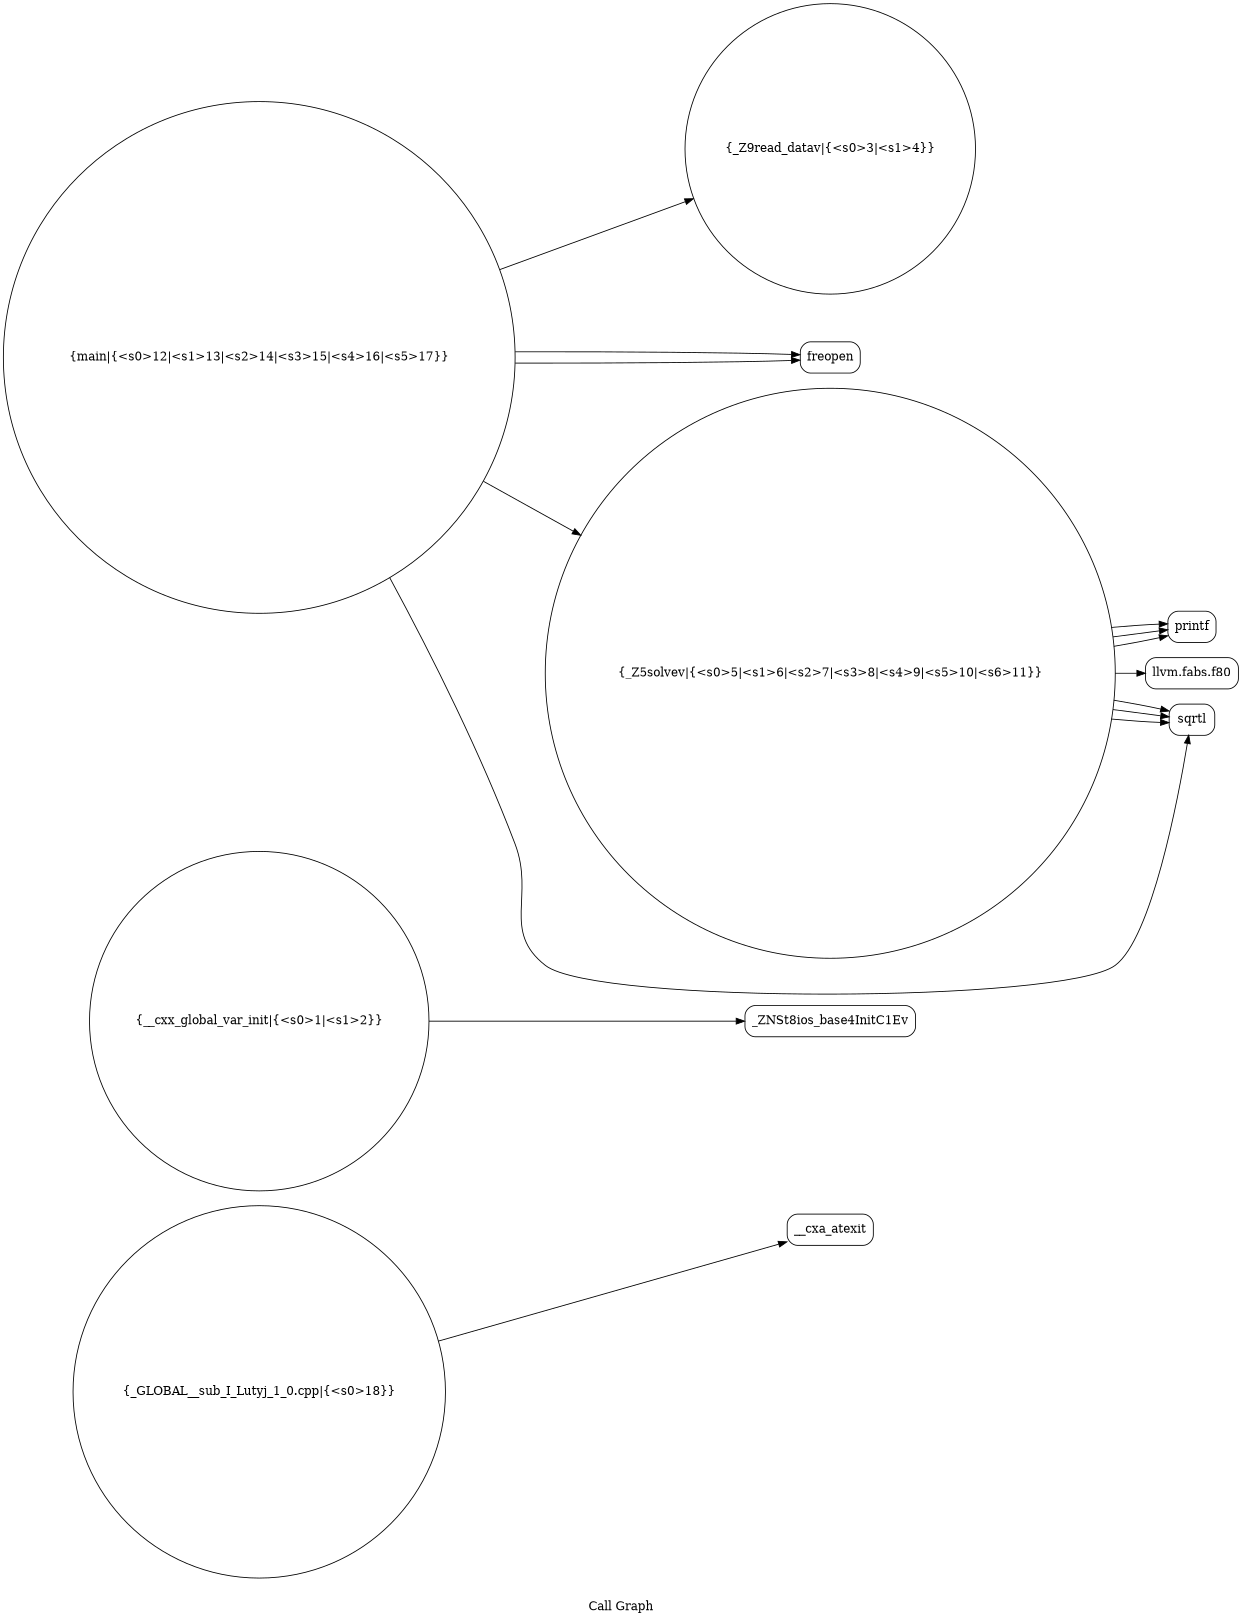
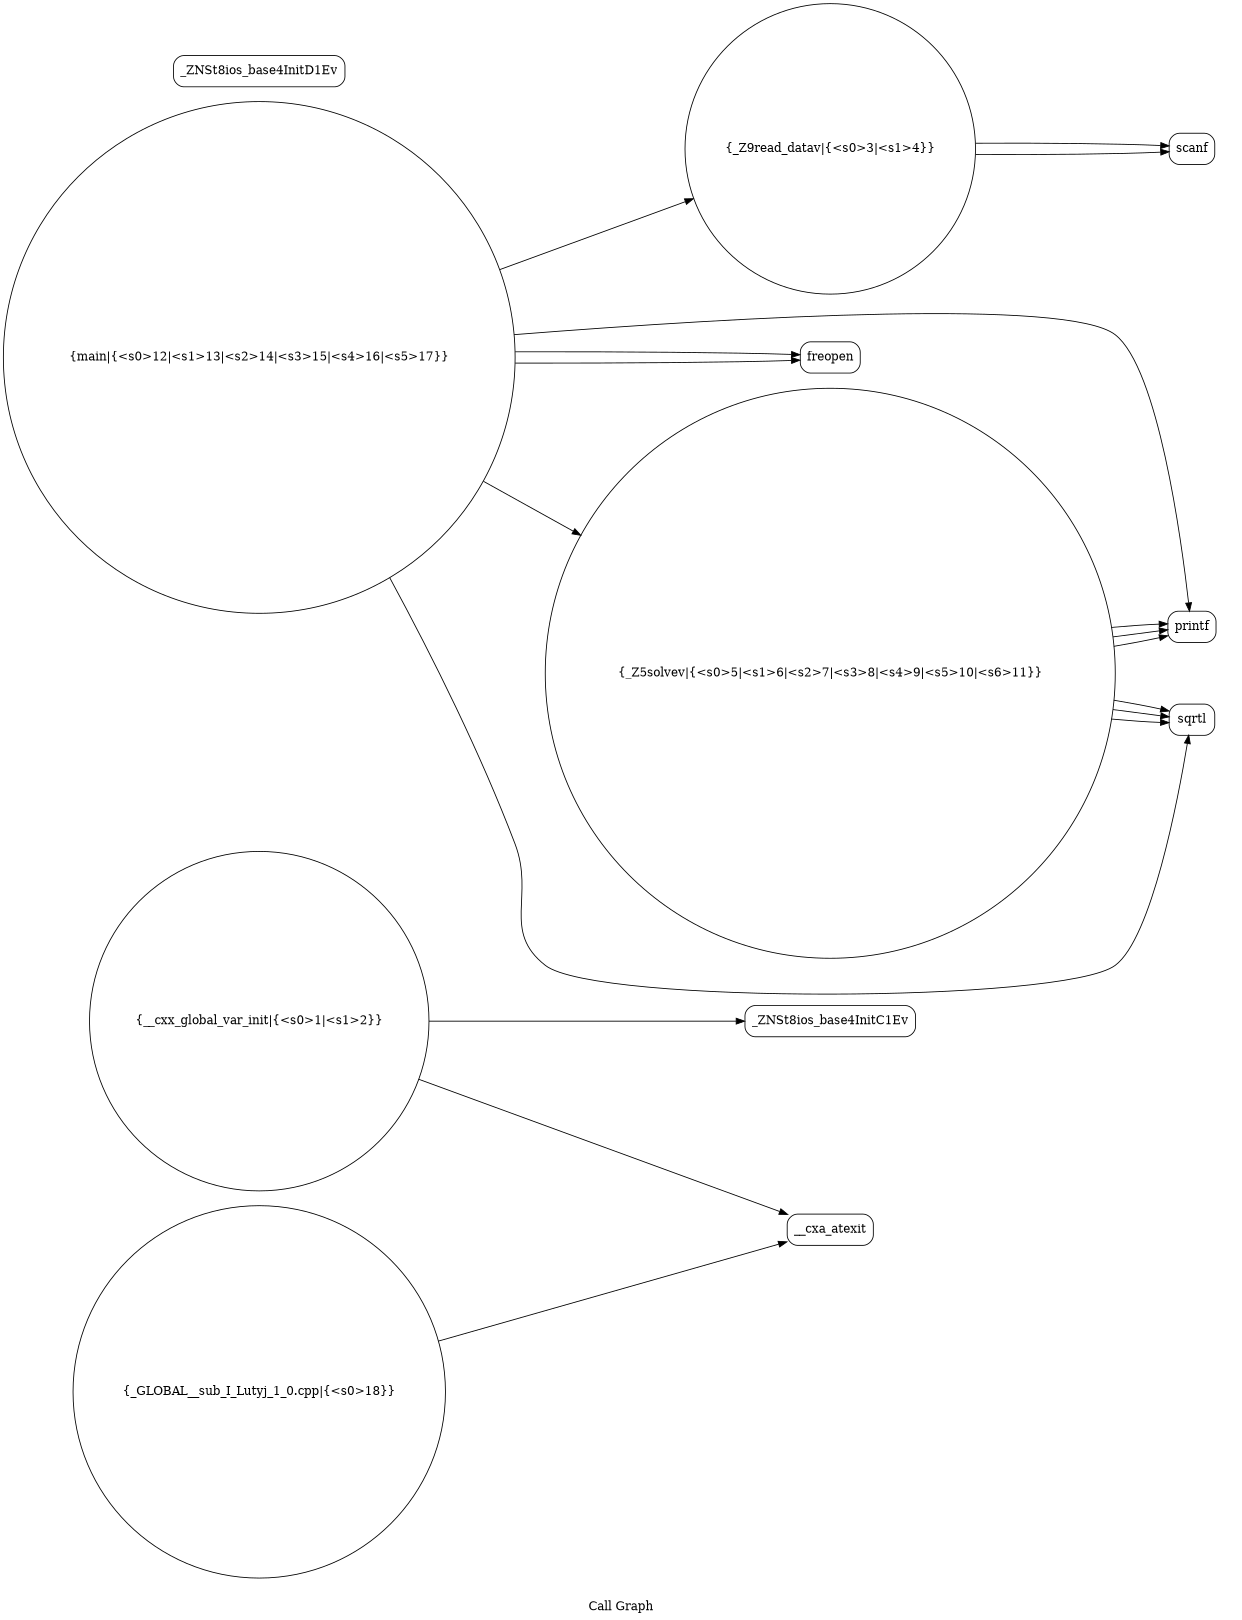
none -> (259, 71)
none -> (1192, 149)
none -> (956, 314)
(1192, 673) -> none
none -> (599, 1145)
